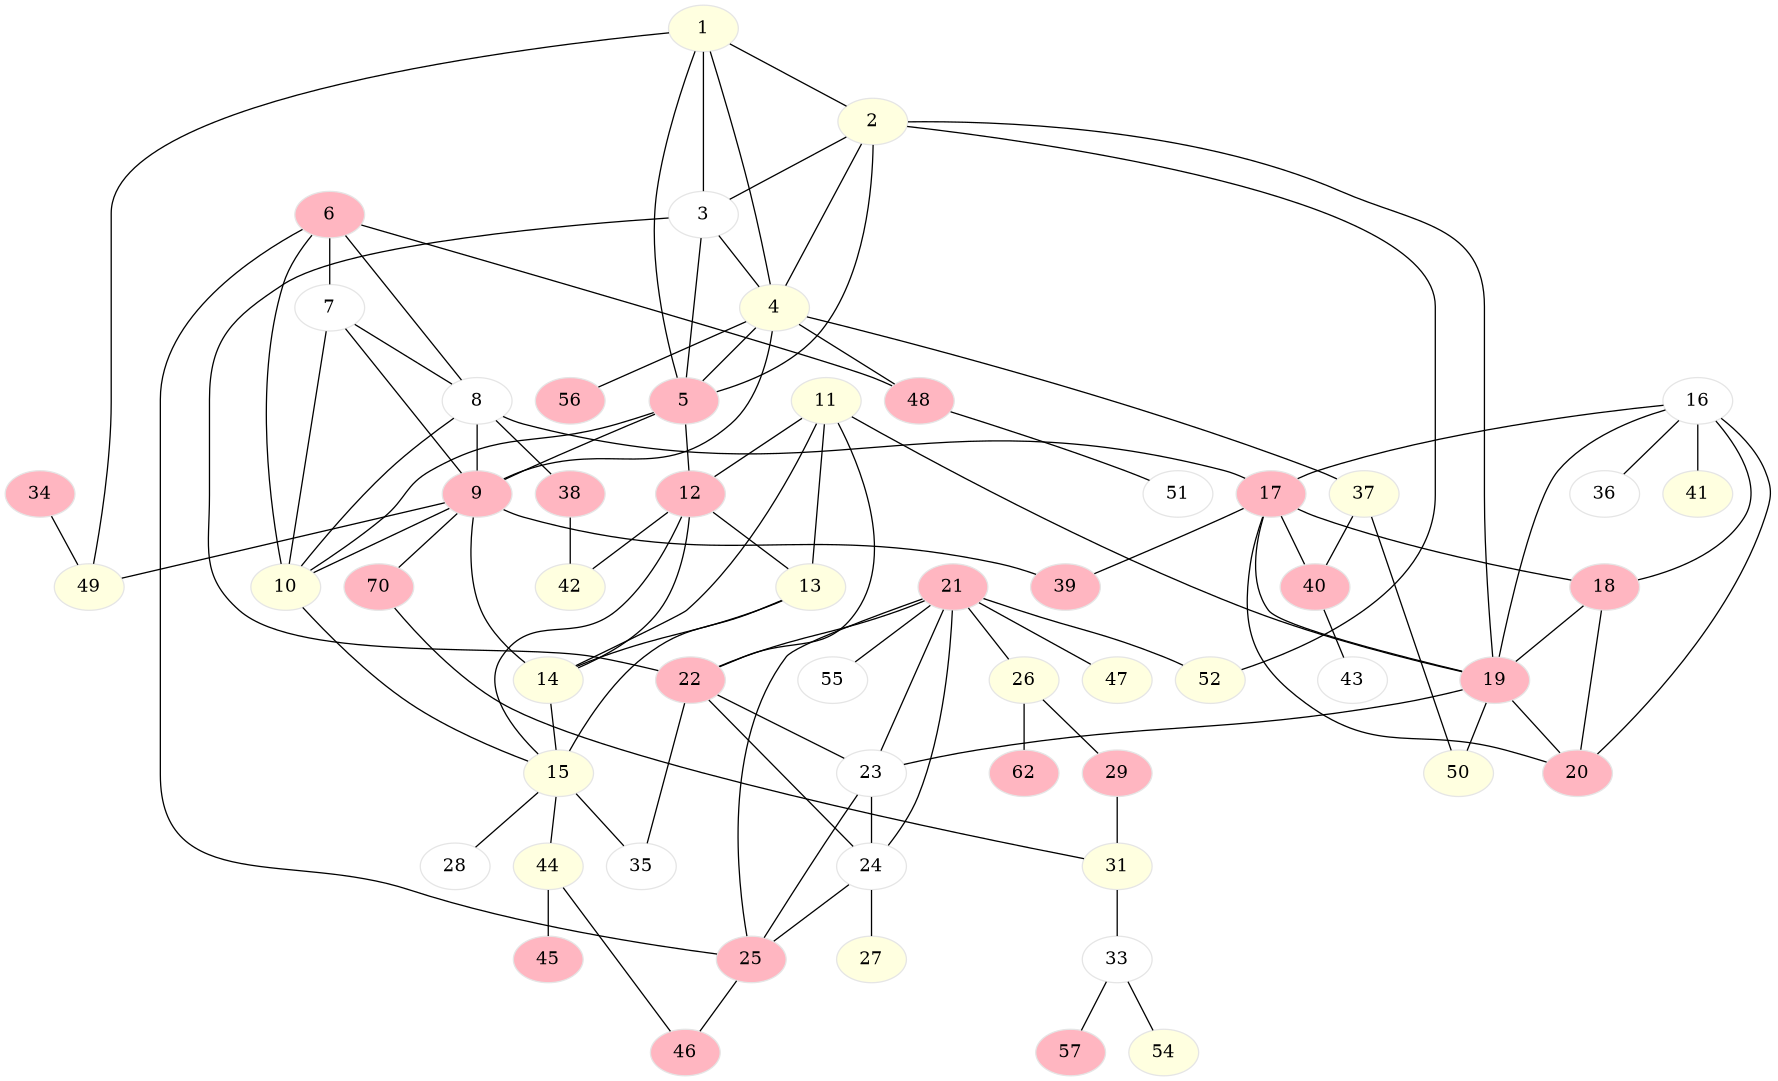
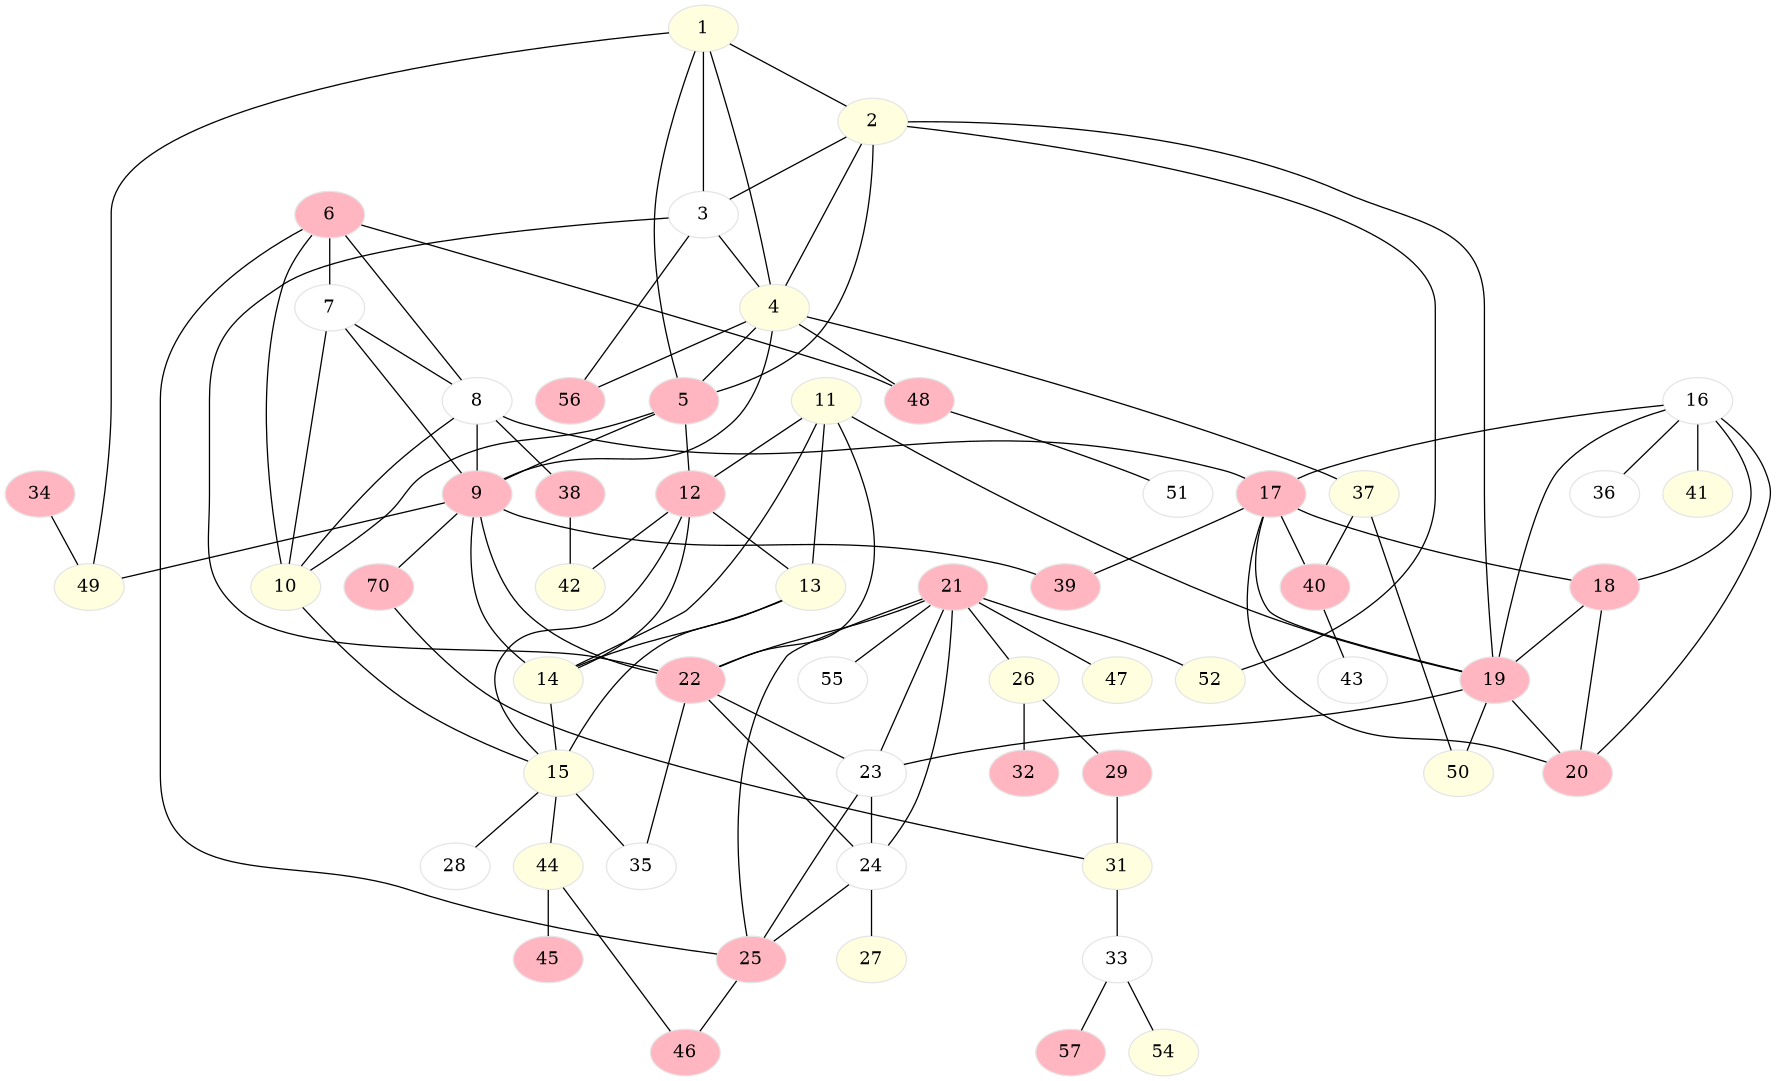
(694, 308) -> (632, 315)
(381, 540) -> (536, 621)
(1024, 773) -> (1024, 773)
